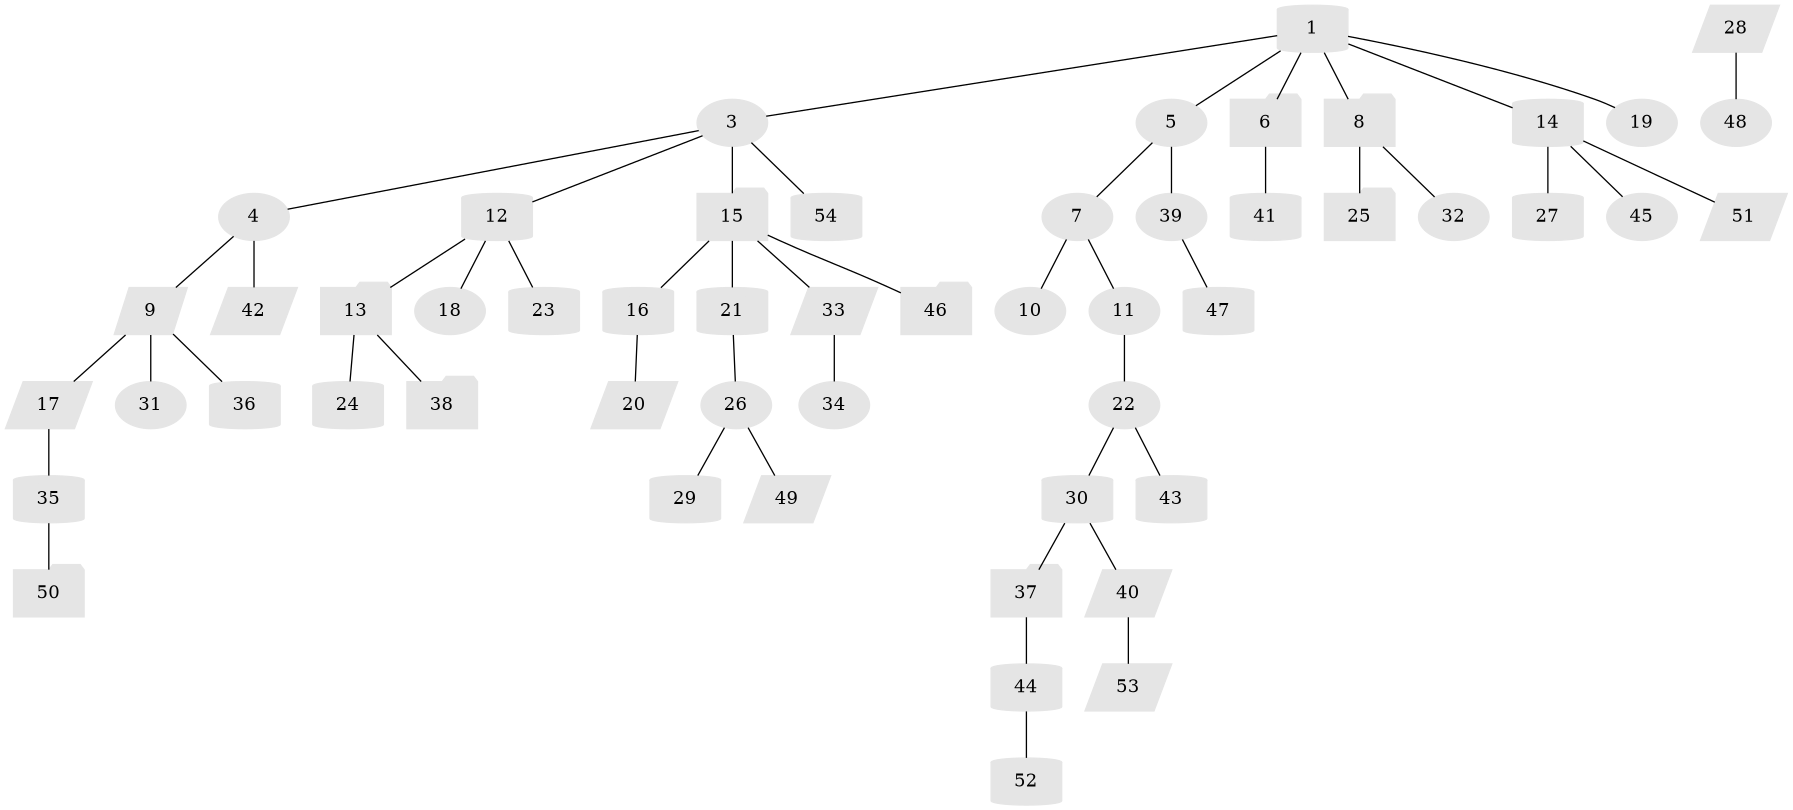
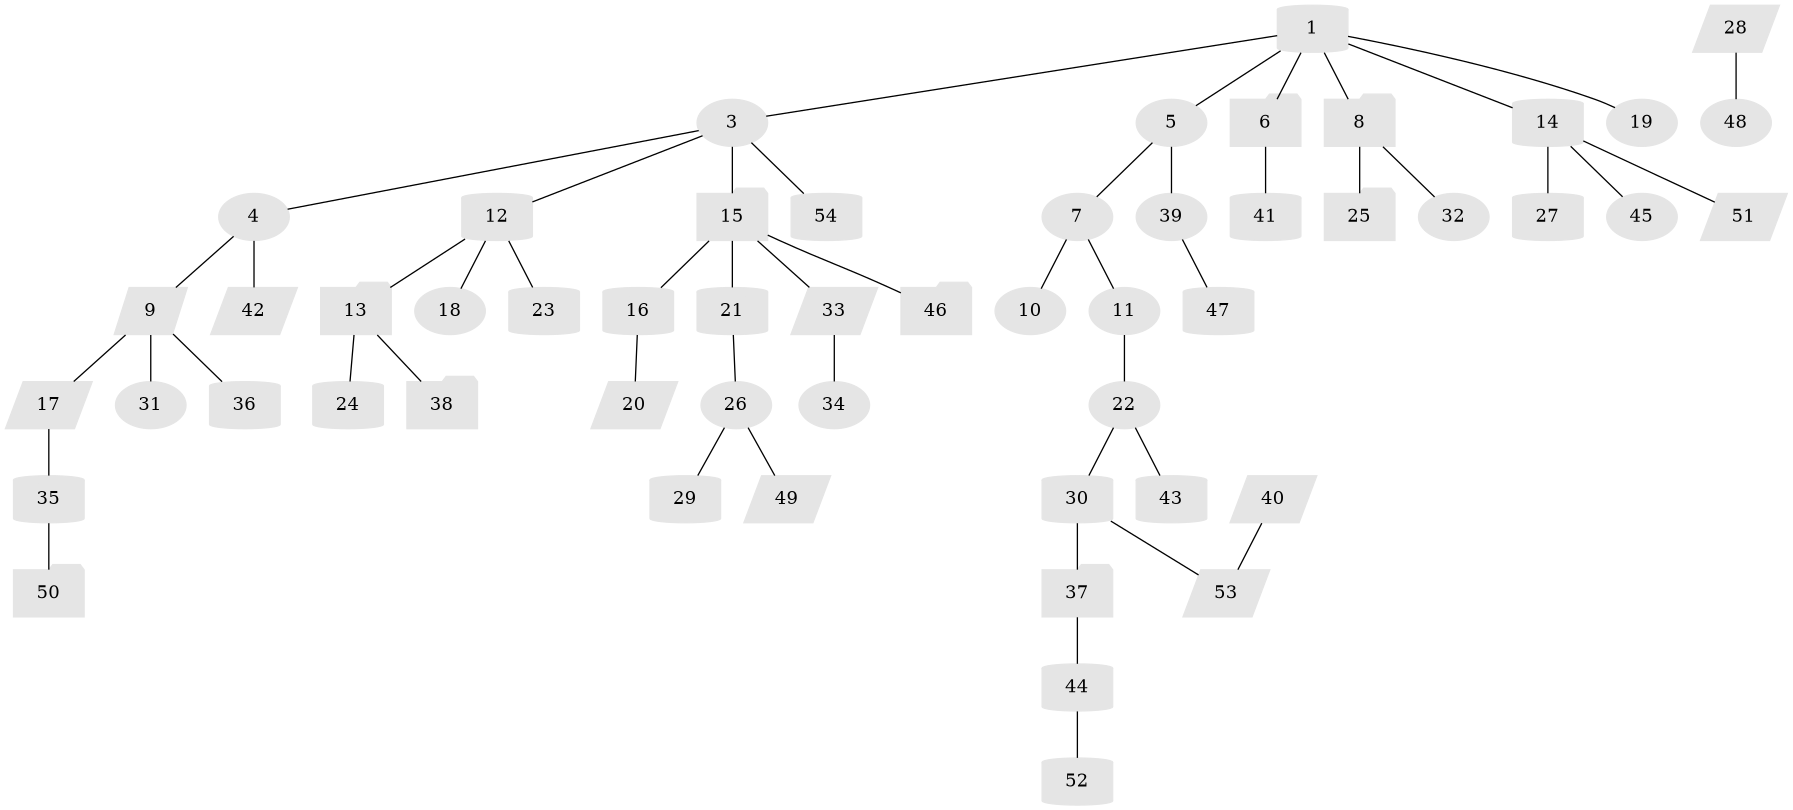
(1103, 546) -> (1155, 548)
